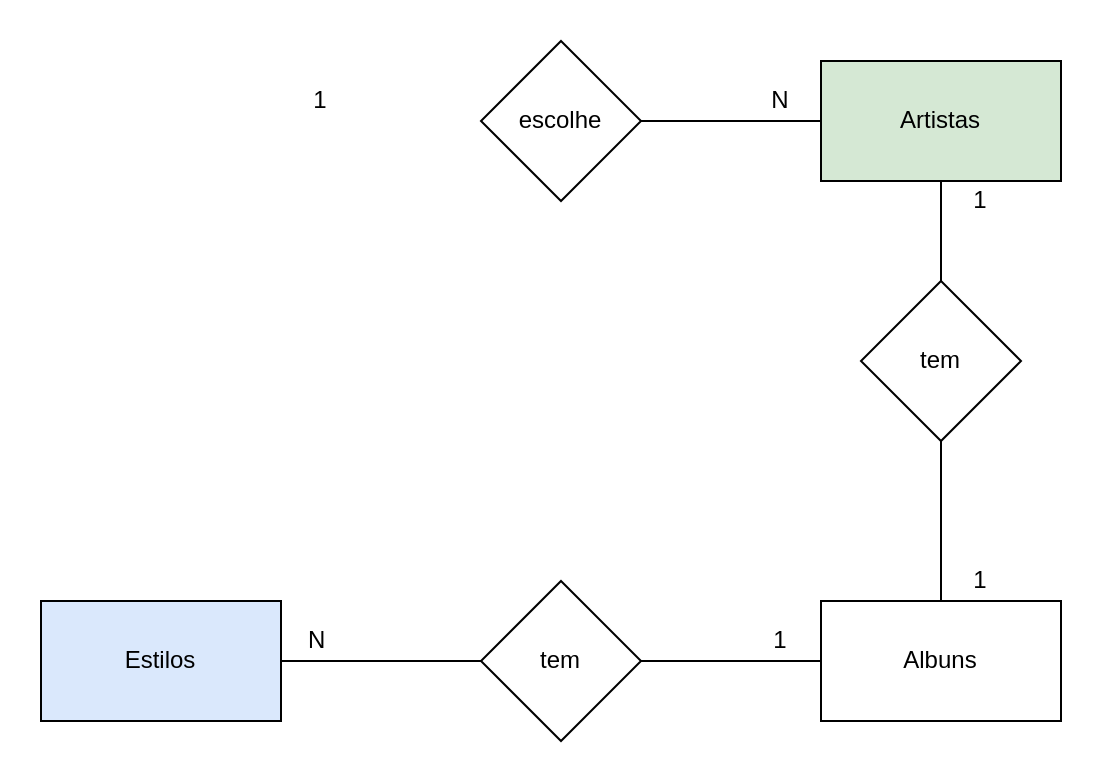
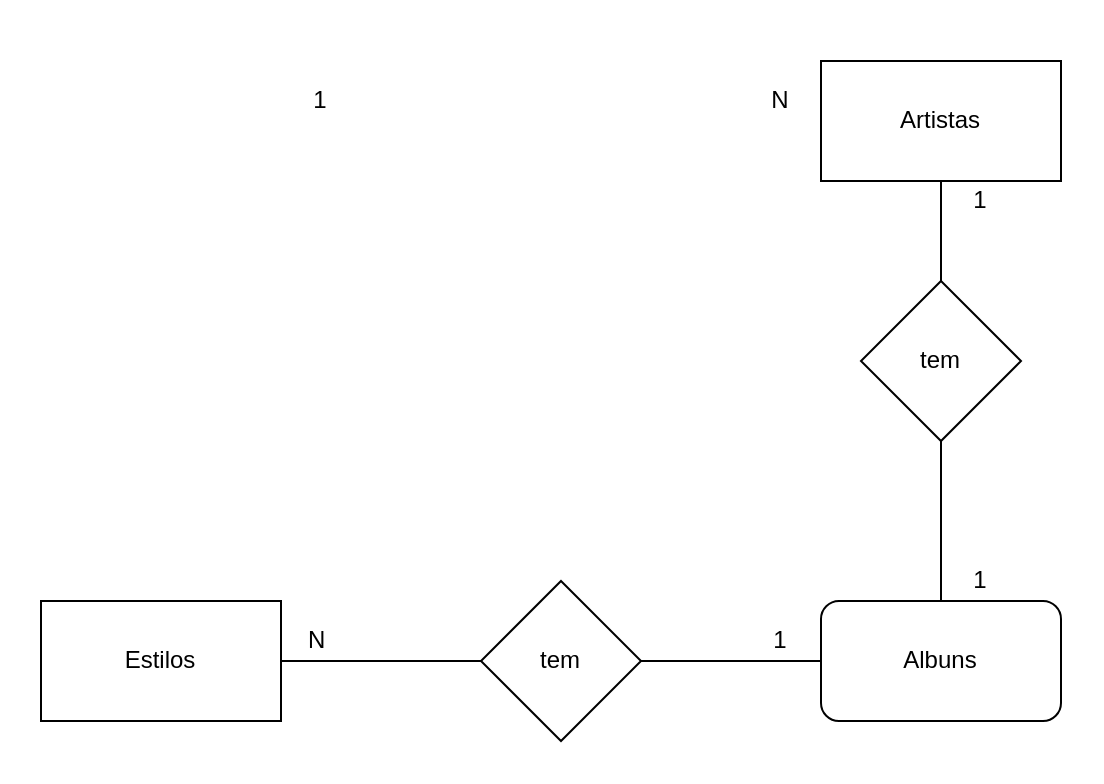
(561, 121) -> none
(731, 121) -> none
(941, 121) -> (941, 121)
(161, 661) -> (161, 661)
(941, 661) -> (941, 661)
